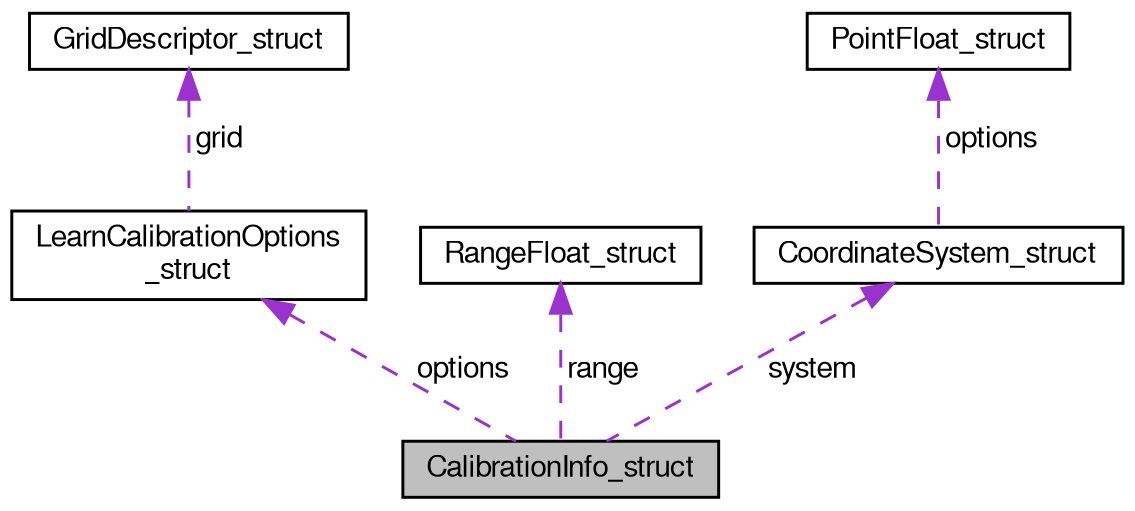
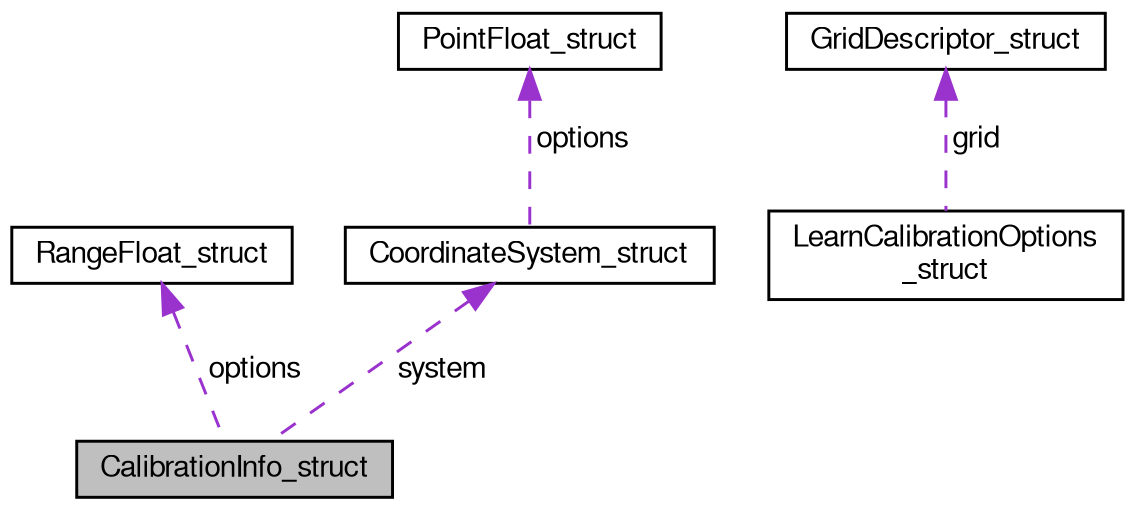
(601, 370) -> (252, 370)
(403, 378) -> none
